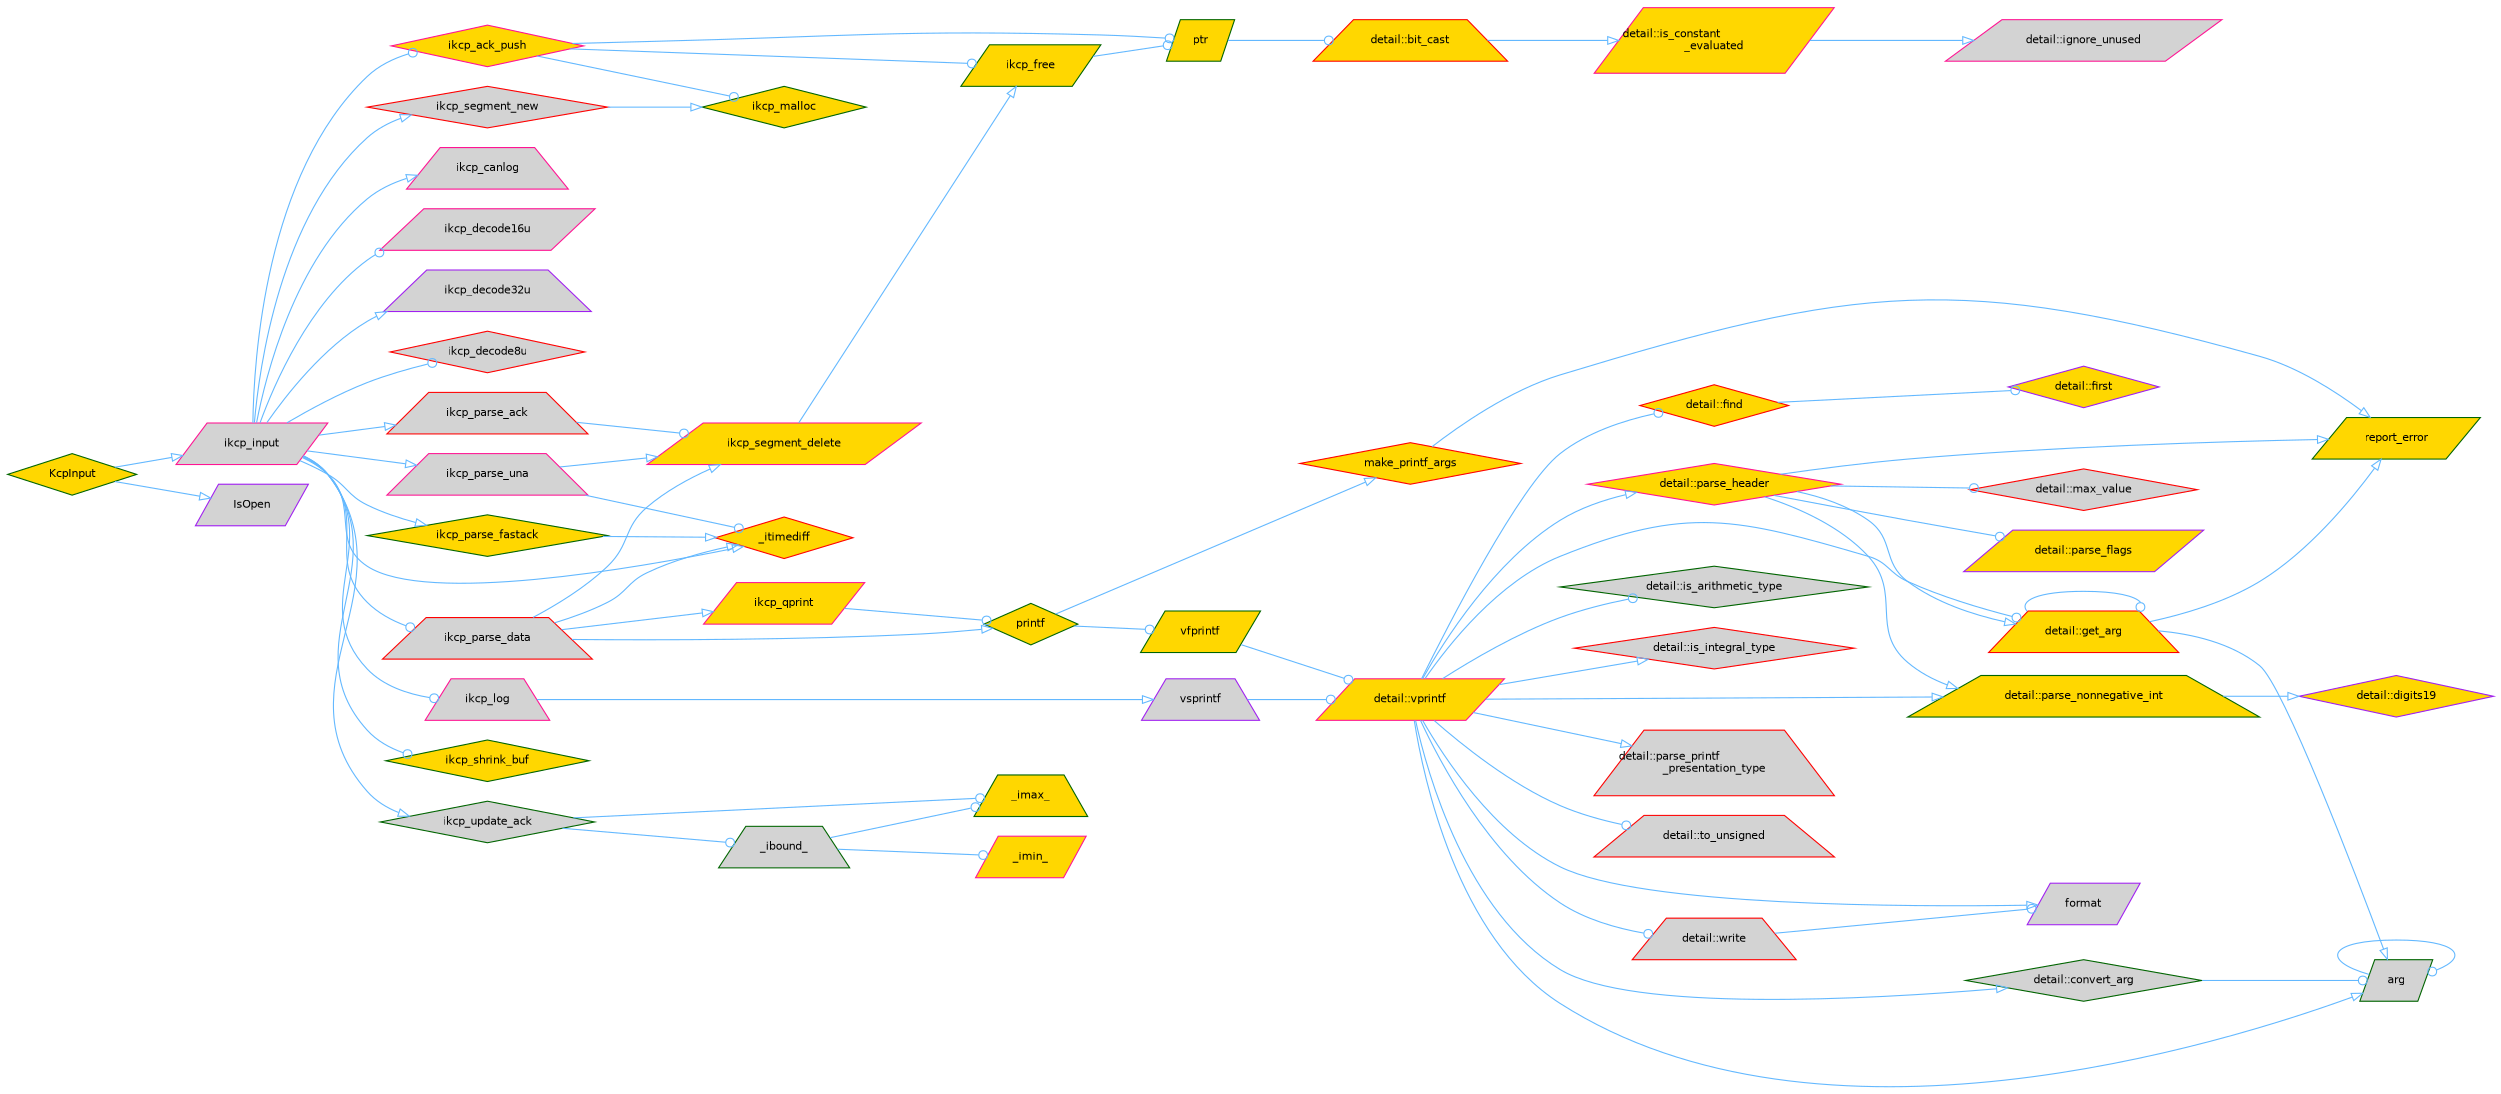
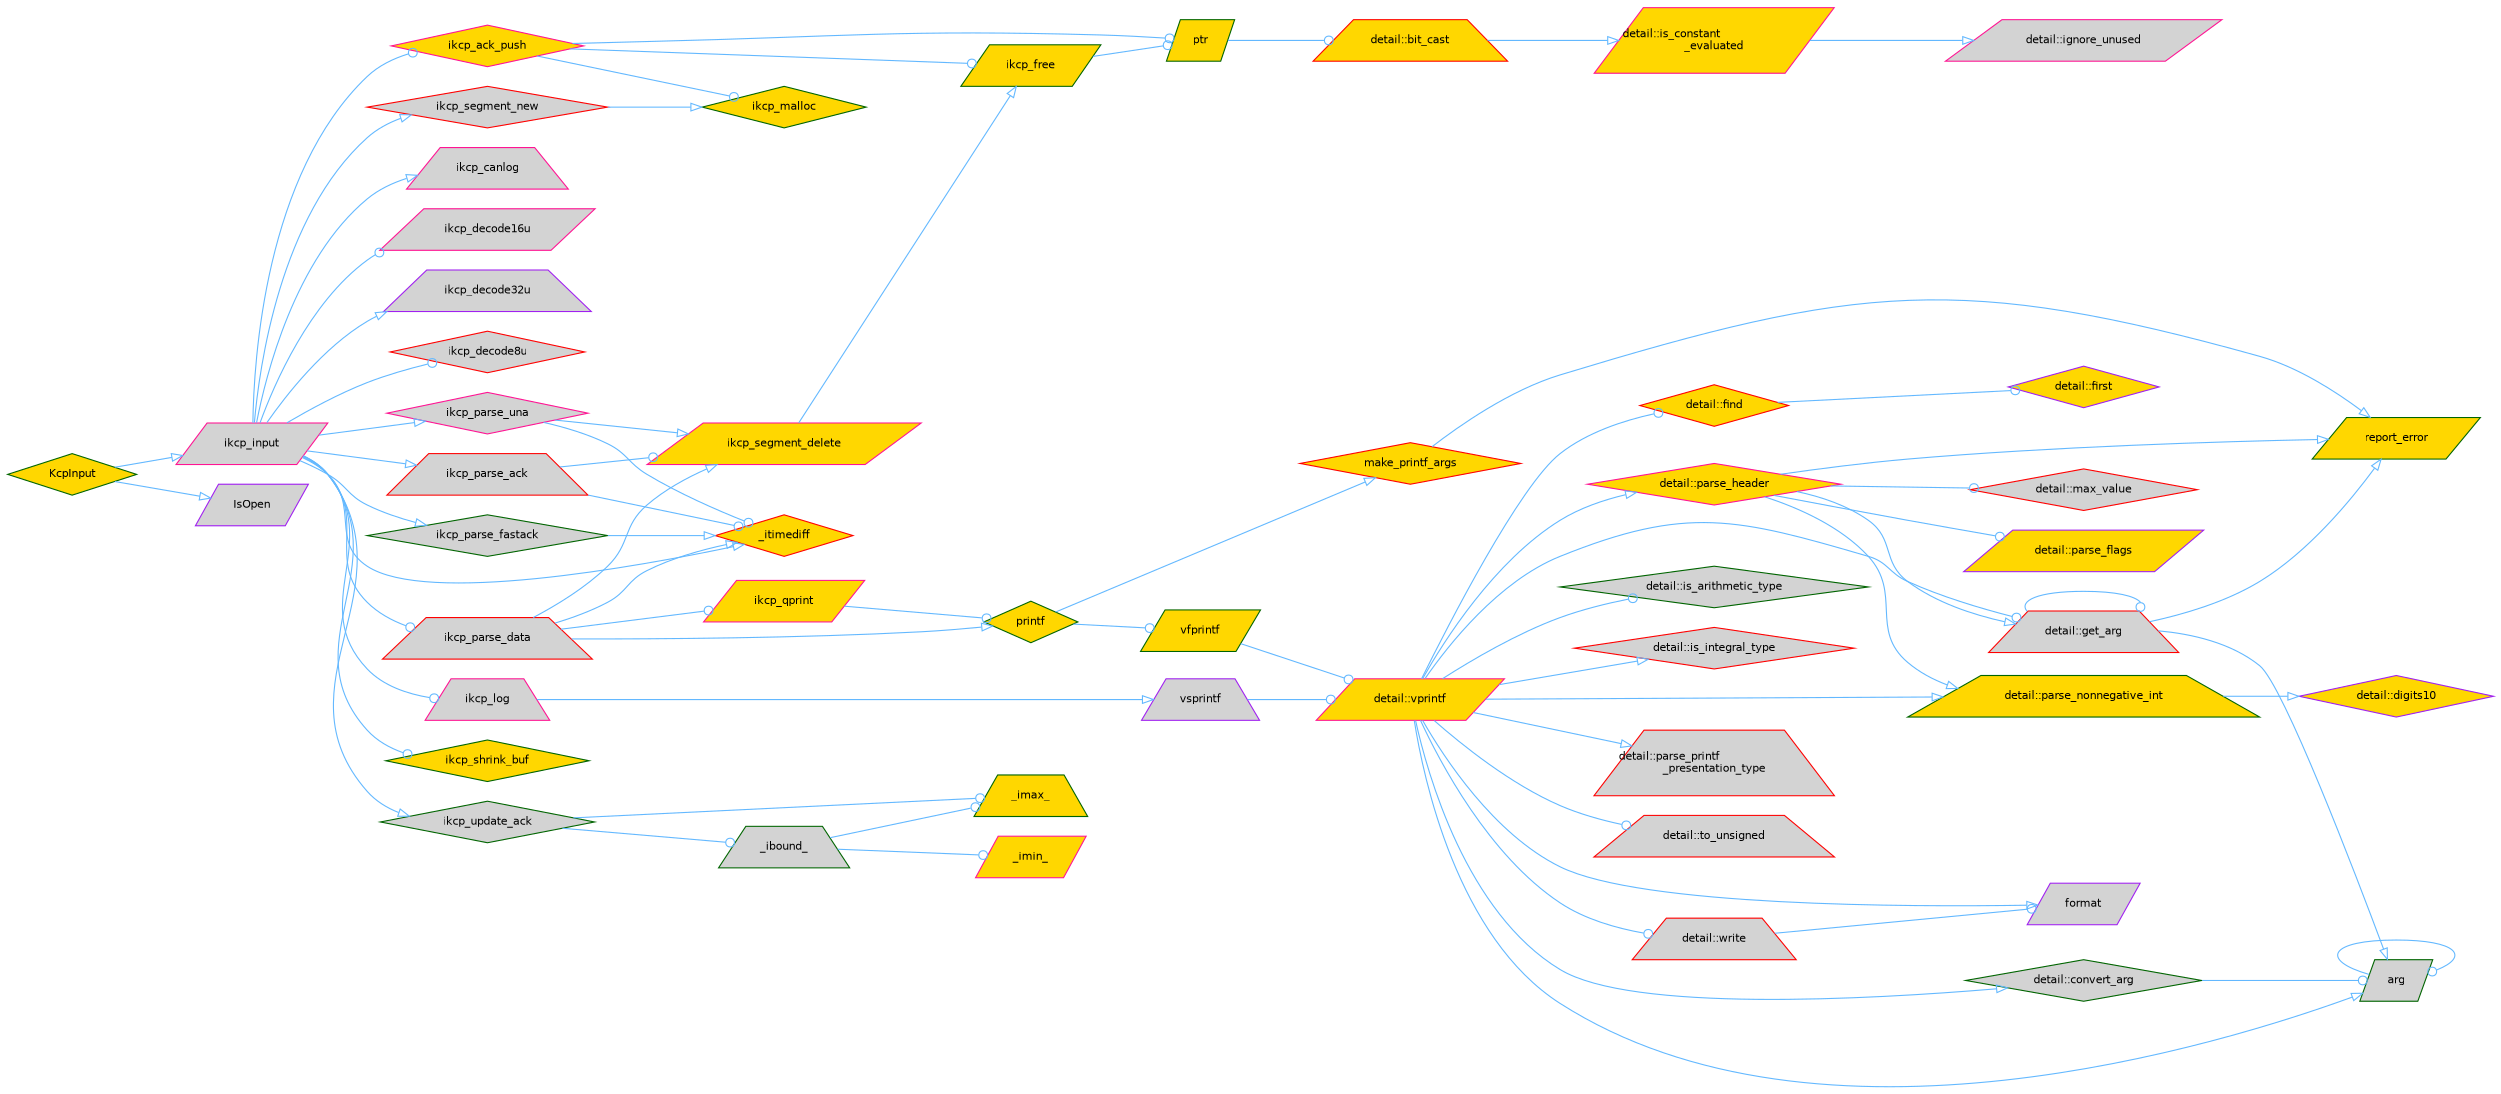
(487, 474) -> (487, 413)
none -> (661, 510)
(487, 536) -> (487, 536)
(632, 621) -> (633, 620)
(2084, 632) -> (2084, 632)
(2396, 696) -> (2396, 696)
